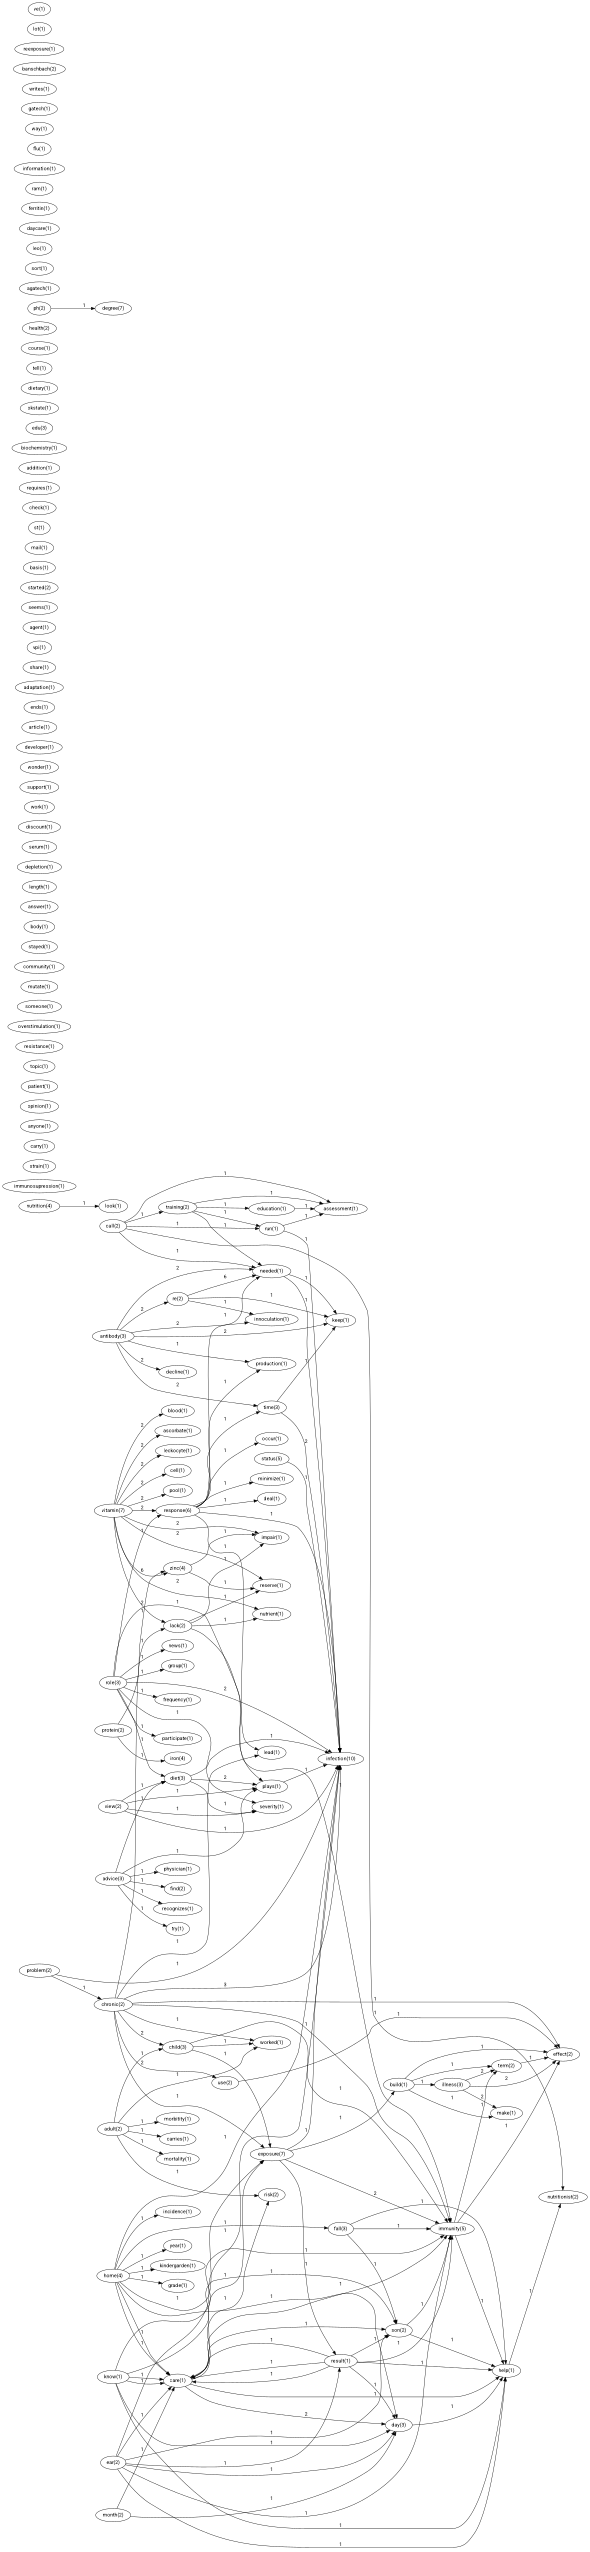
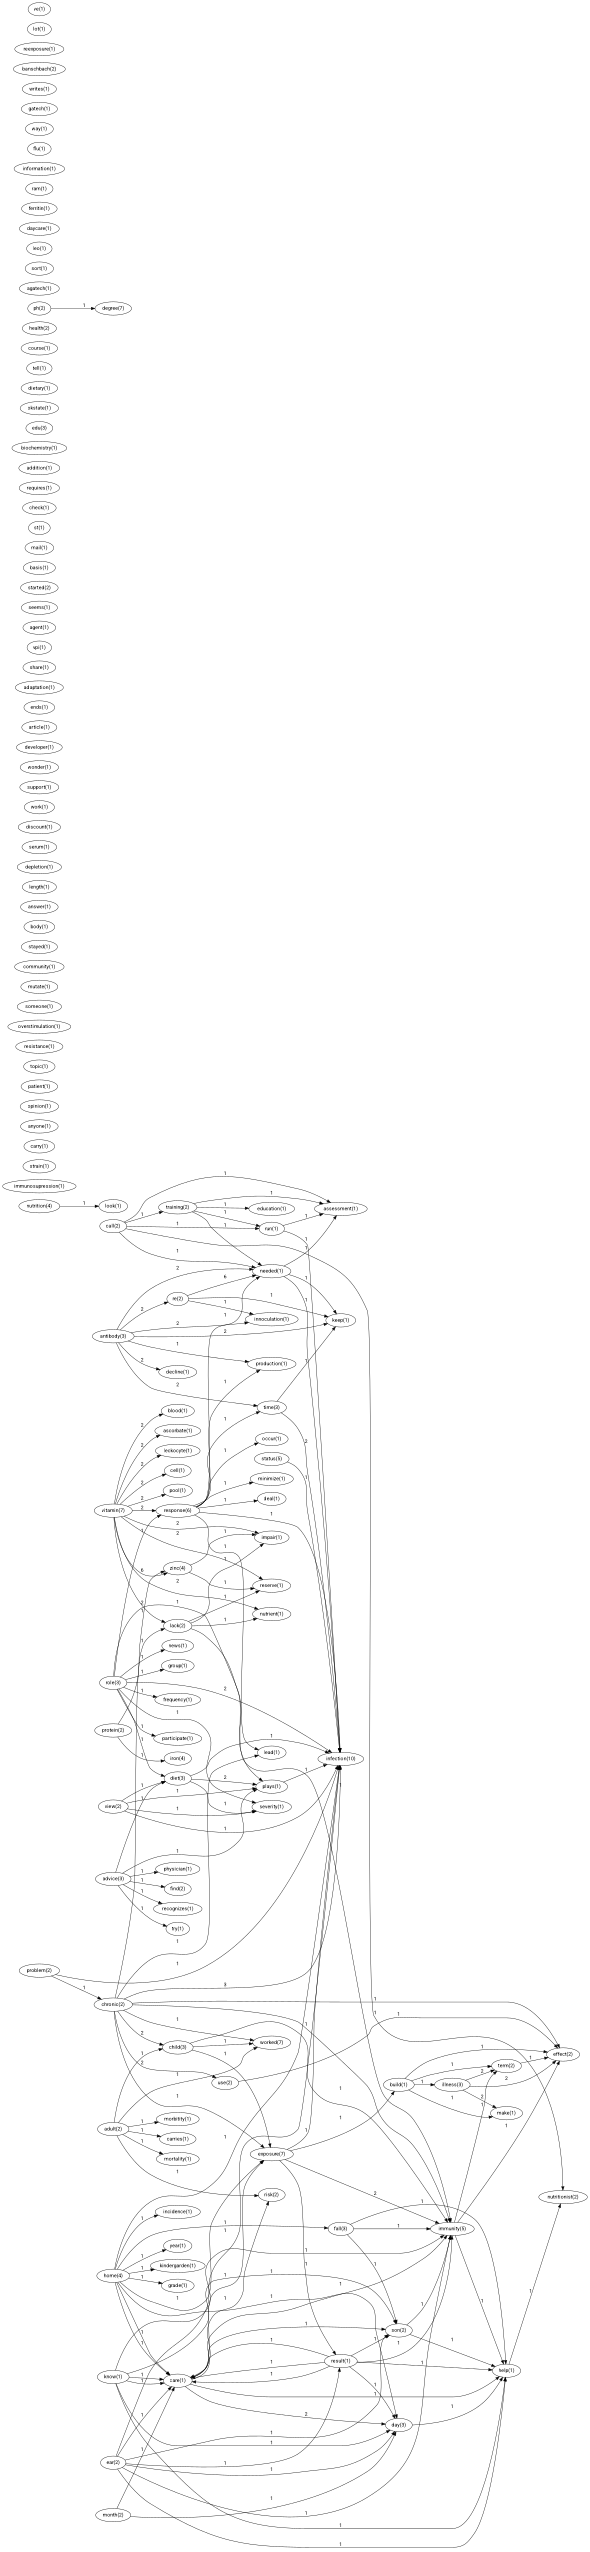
(303, 1209) -> (313, 1246)
(272, 2043) -> (272, 2043)
